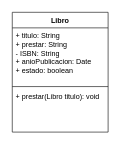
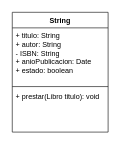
(60, 21) -> (60, 21)
(56, 54) -> (56, 54)
